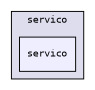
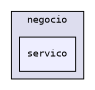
(48, 20) -> (48, 20)
